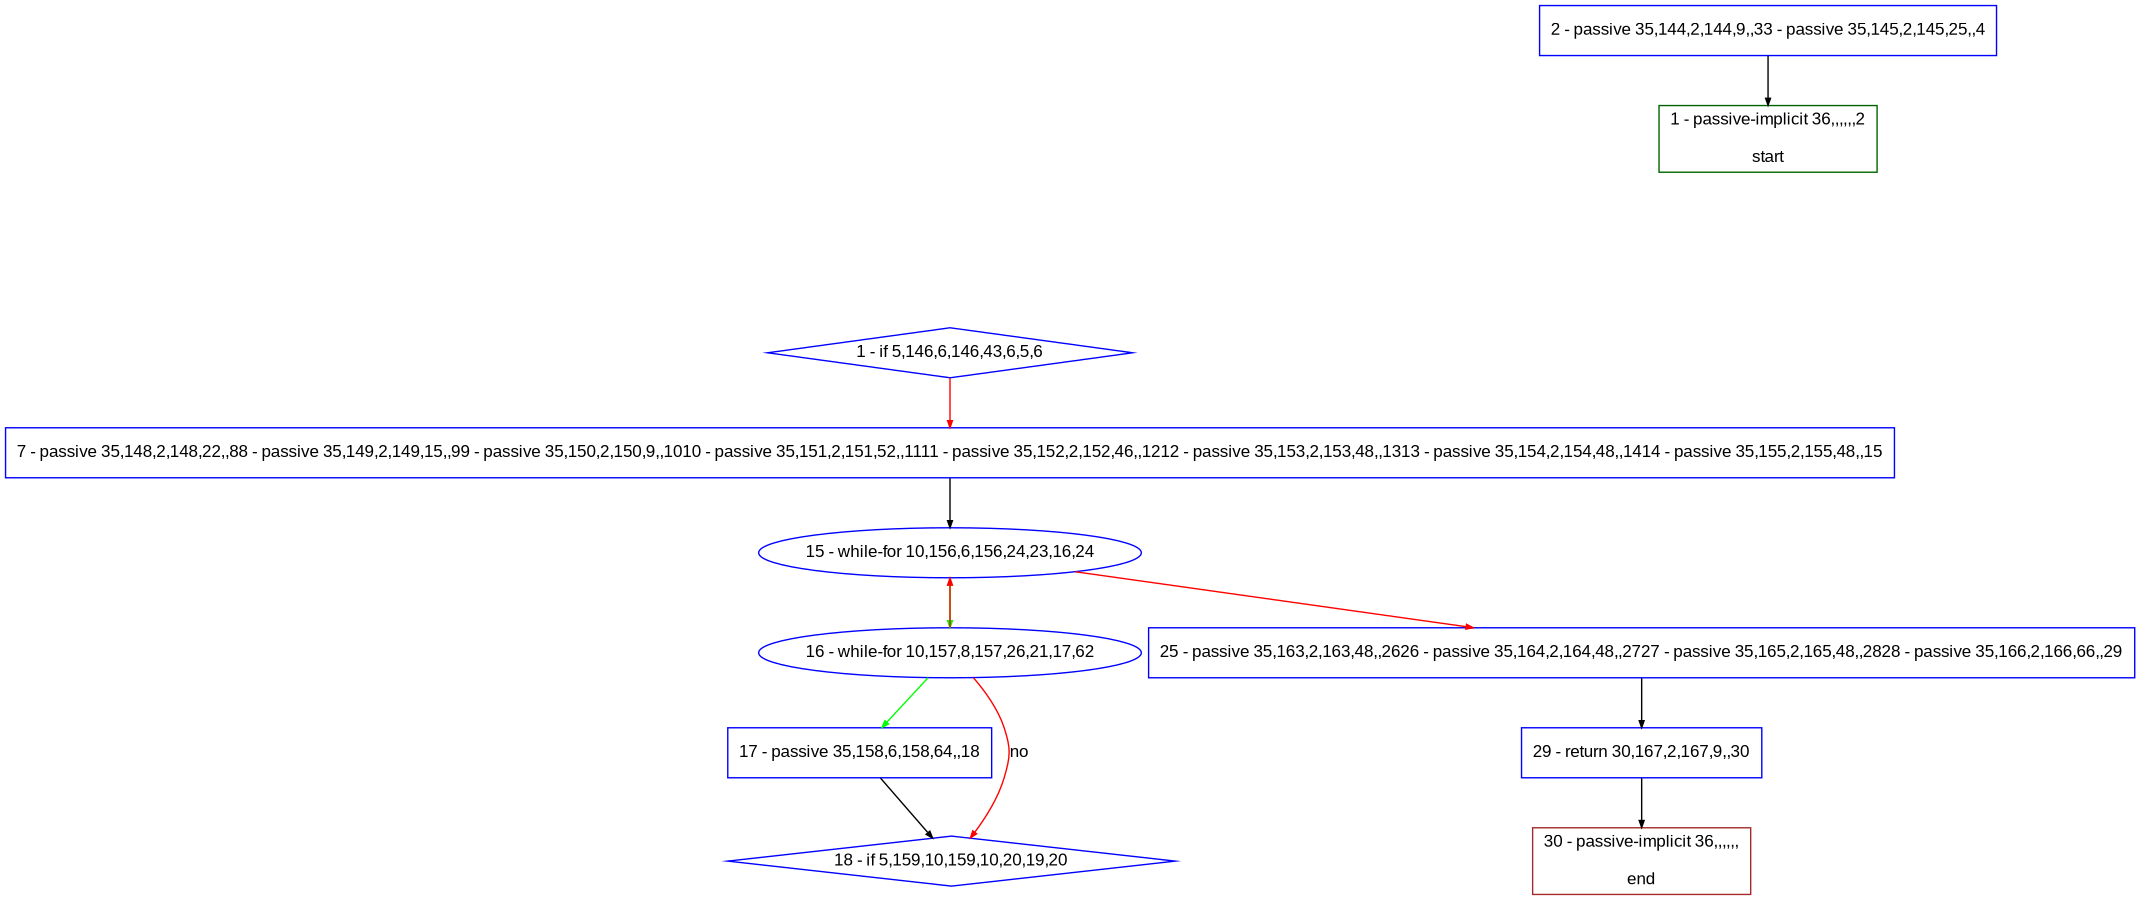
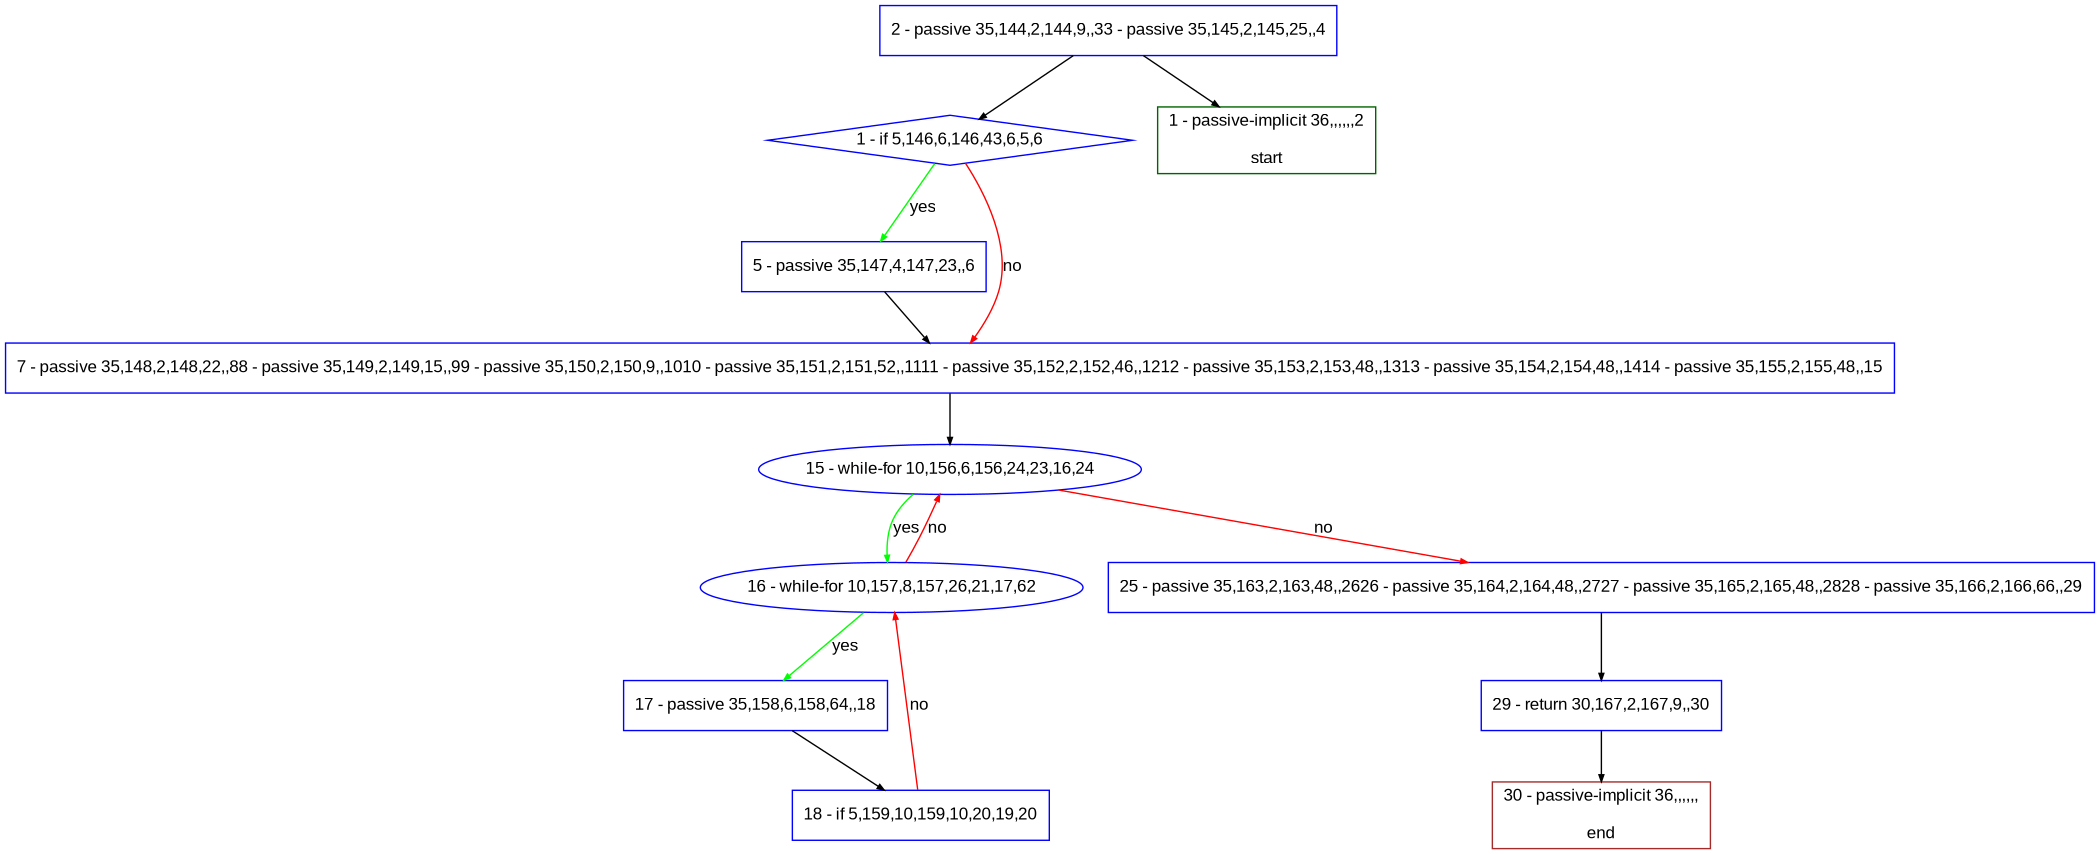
none -> (1029, 85)
none -> (864, 267)
(1009, 754) -> (907, 705)
(951, 861) -> (921, 815)
(1647, 894) -> (938, 528)
